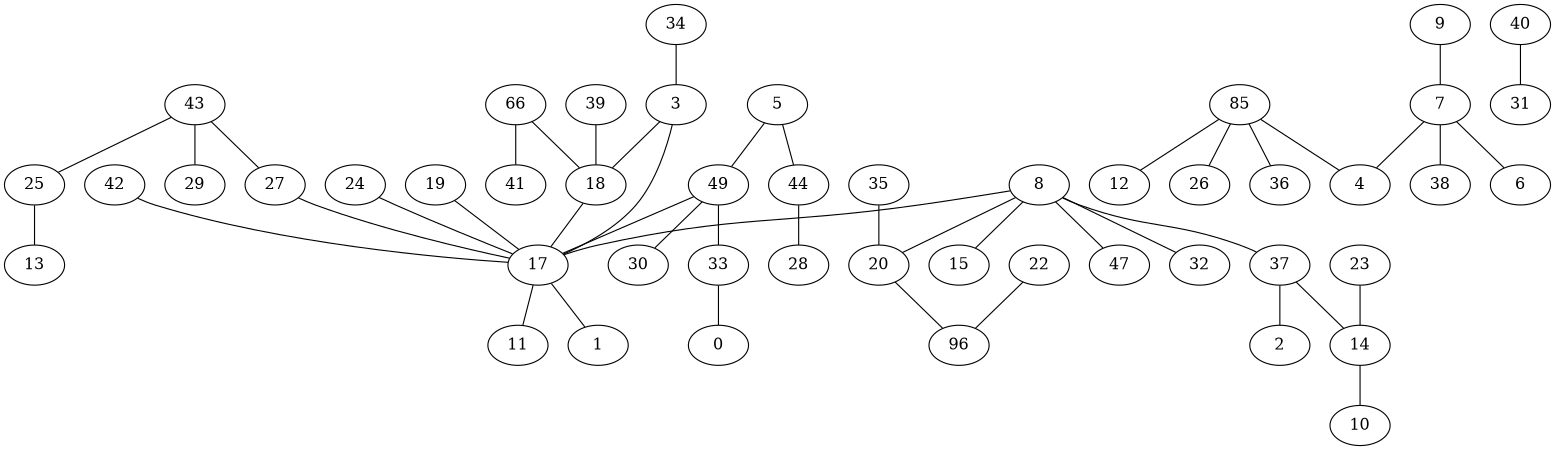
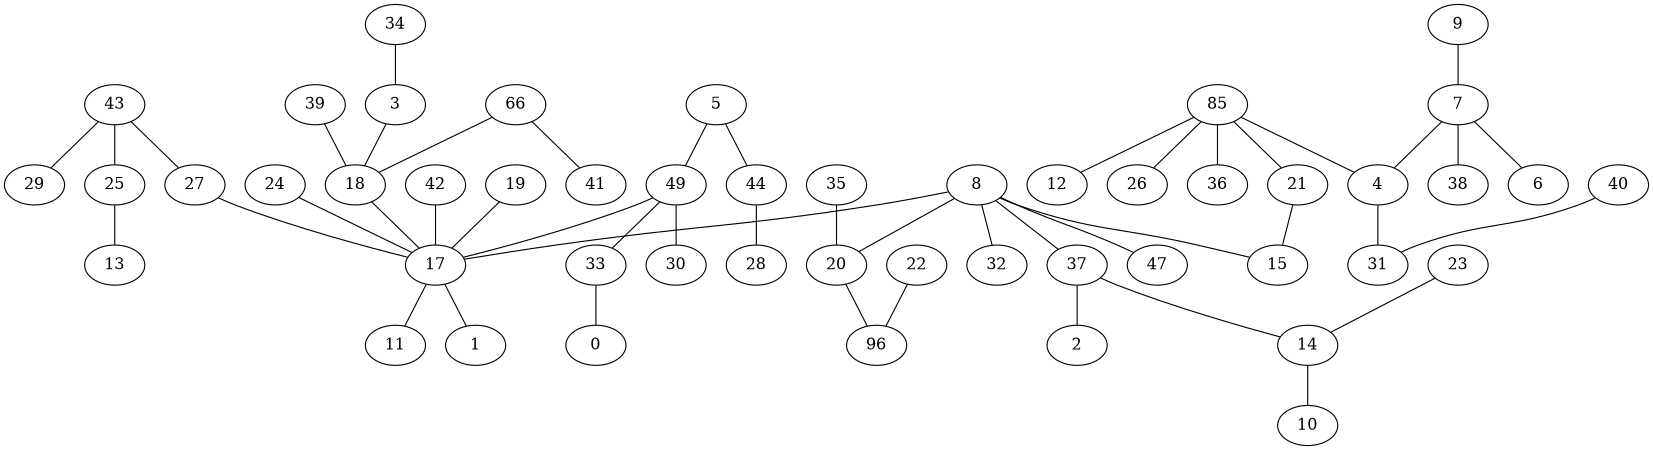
none -> (1298, 185)
(636, 205) -> none
none -> (1378, 225)
